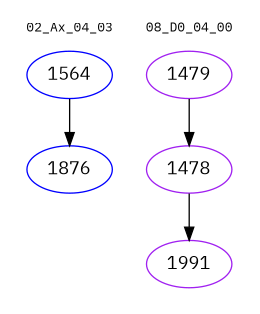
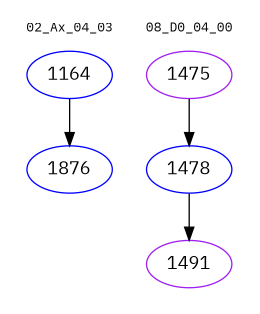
(70, 75) -> (70, 75)
(189, 75) -> (189, 75)
(189, 169) -> (189, 169)
(189, 264) -> (189, 264)
